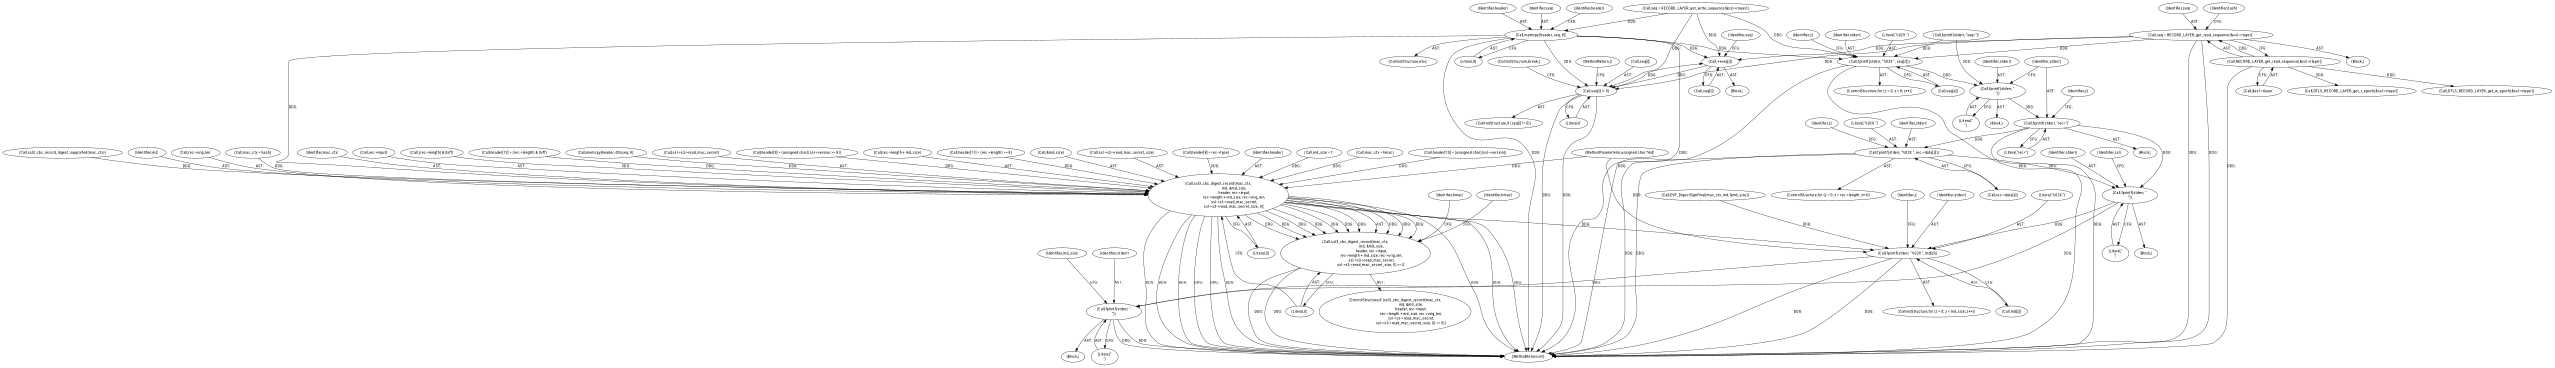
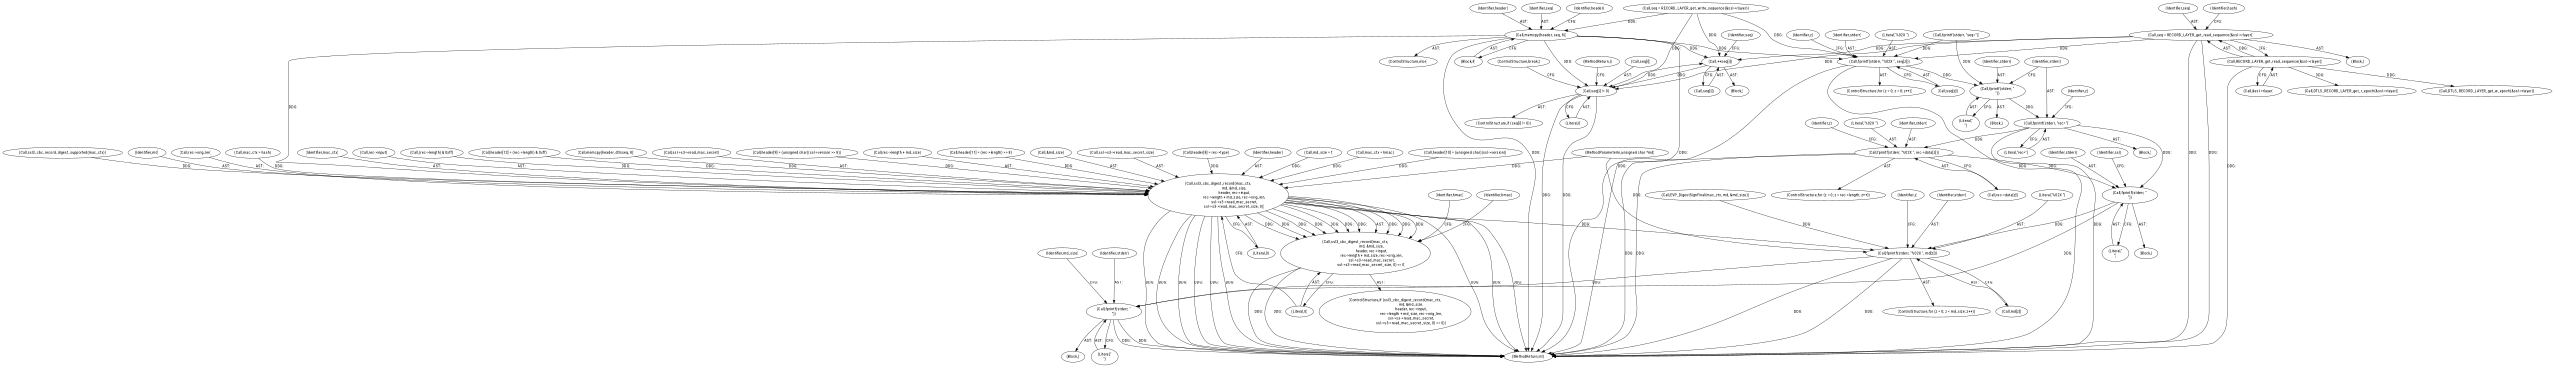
(1468, 62) -> (1468, 62)
